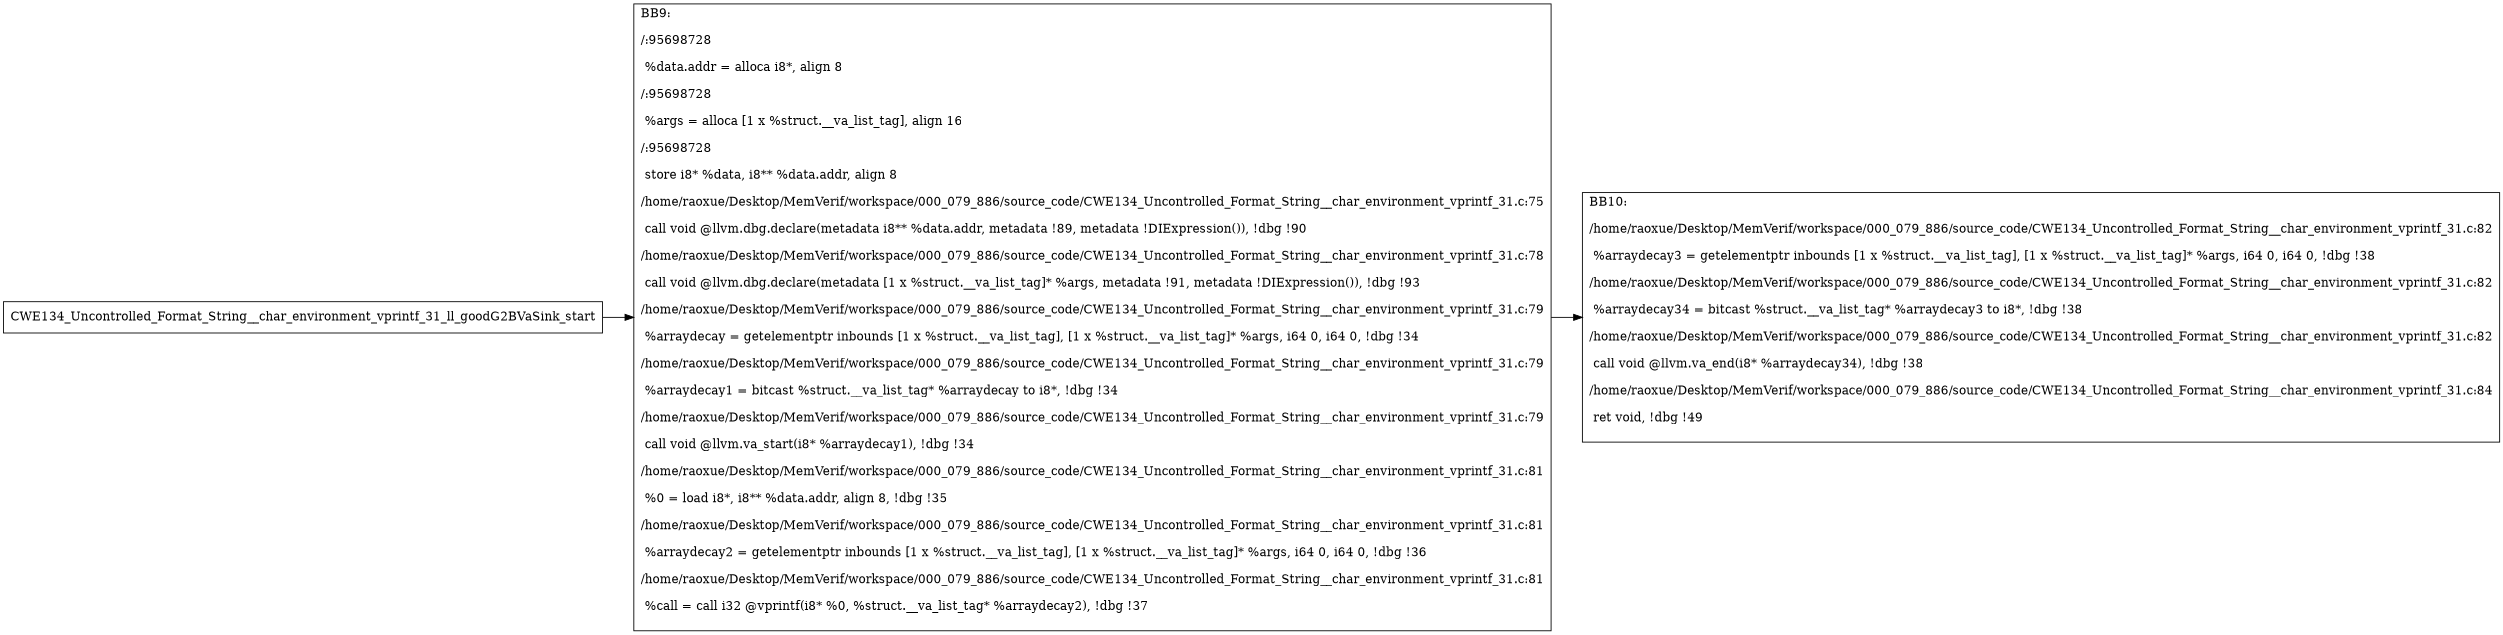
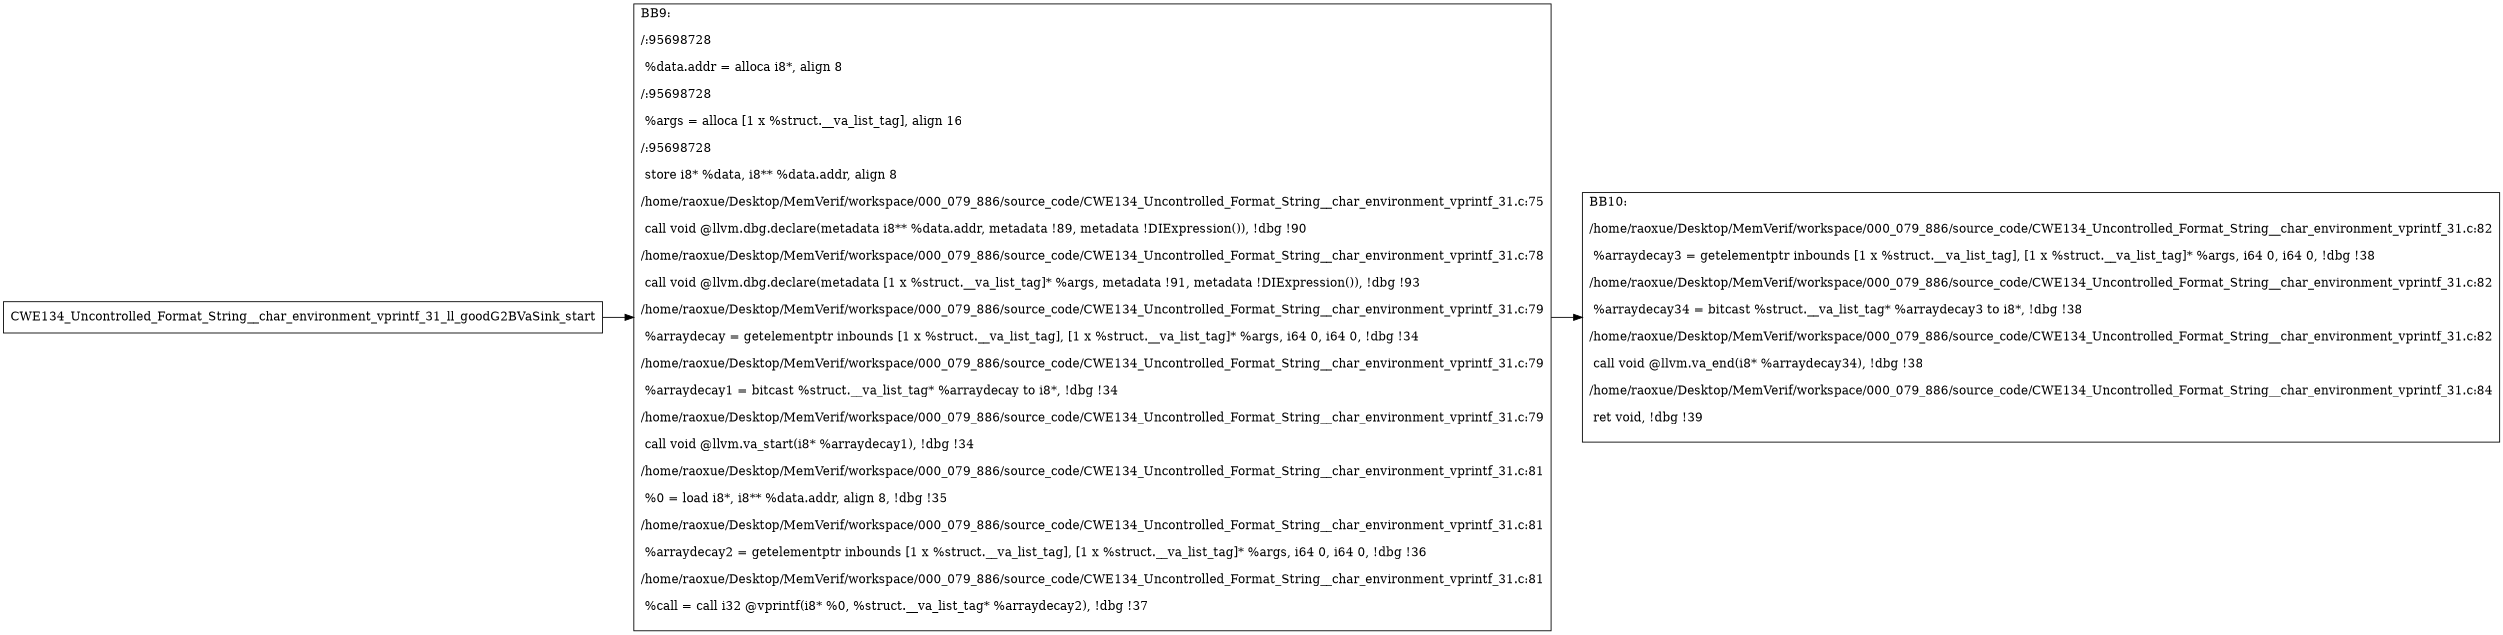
(1646, 418) -> (1646, 418)
